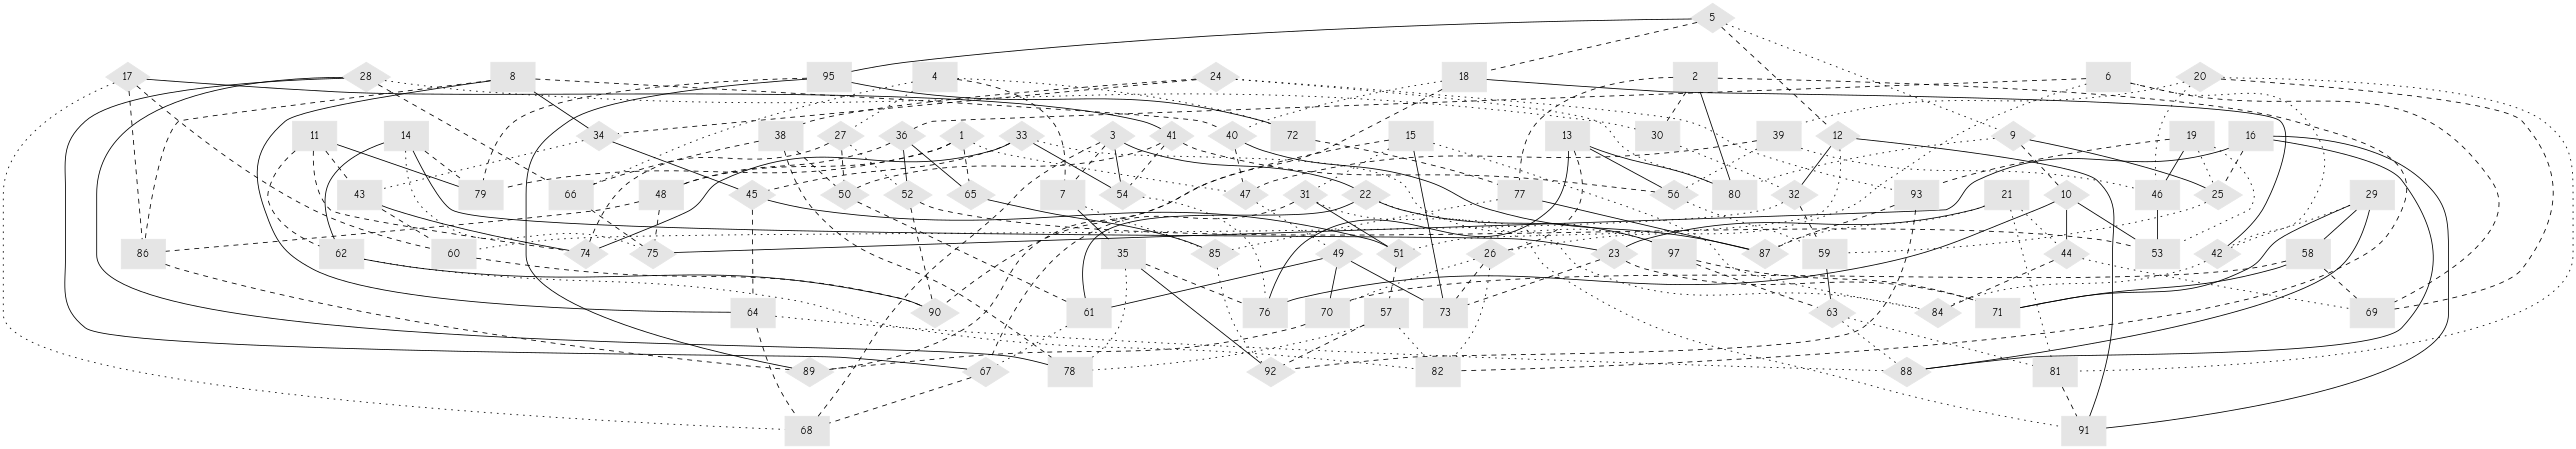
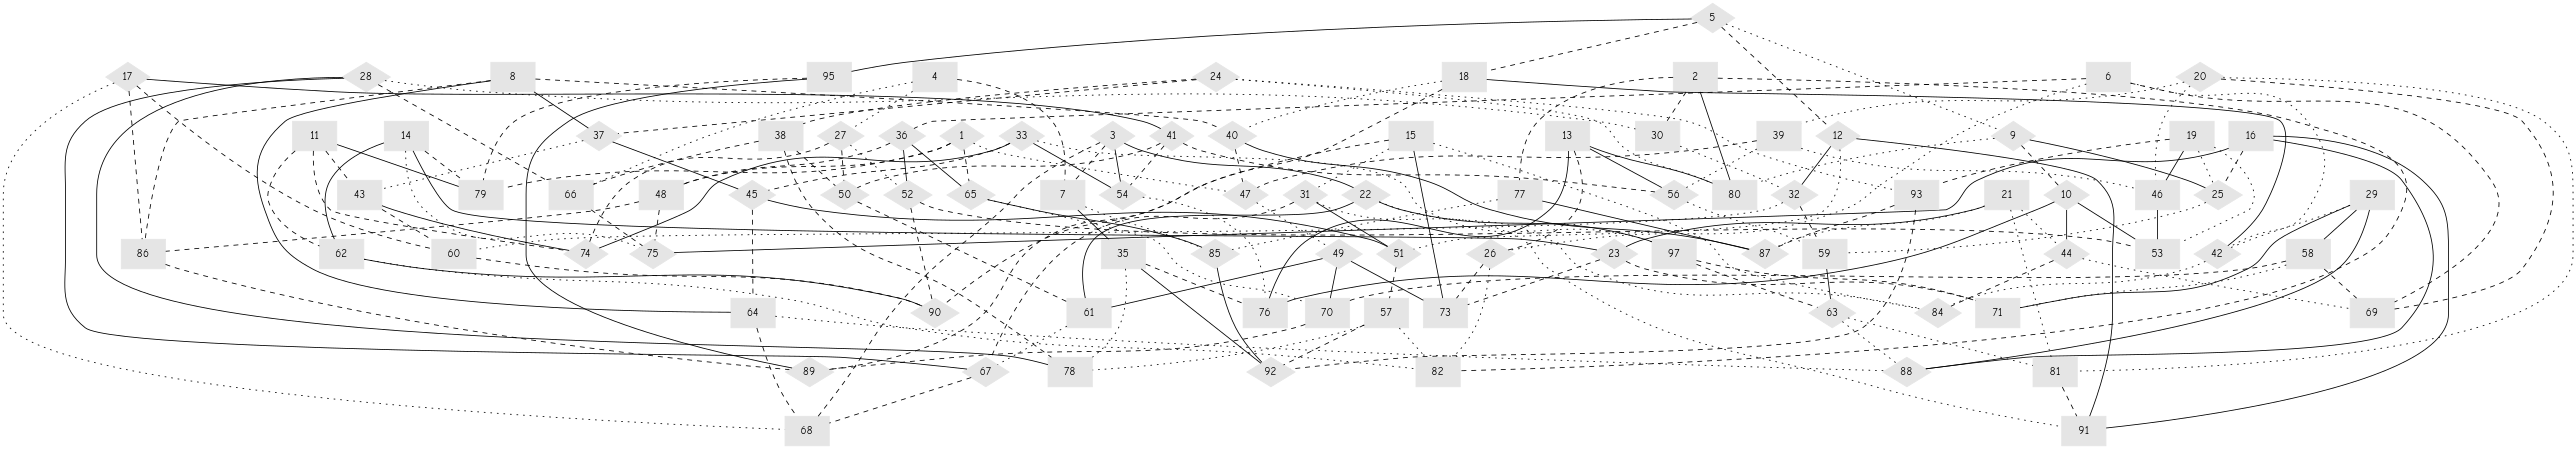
(599, 136) -> (599, 136)
(1293, 136) -> none
(1427, 274) -> (1160, 244)
(2154, 288) -> (2154, 288)
(1232, 319) -> (1232, 319)
